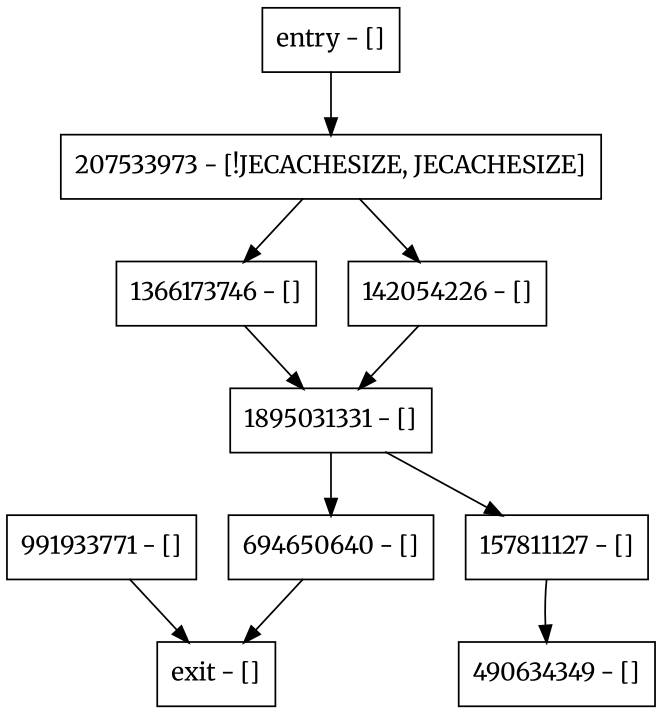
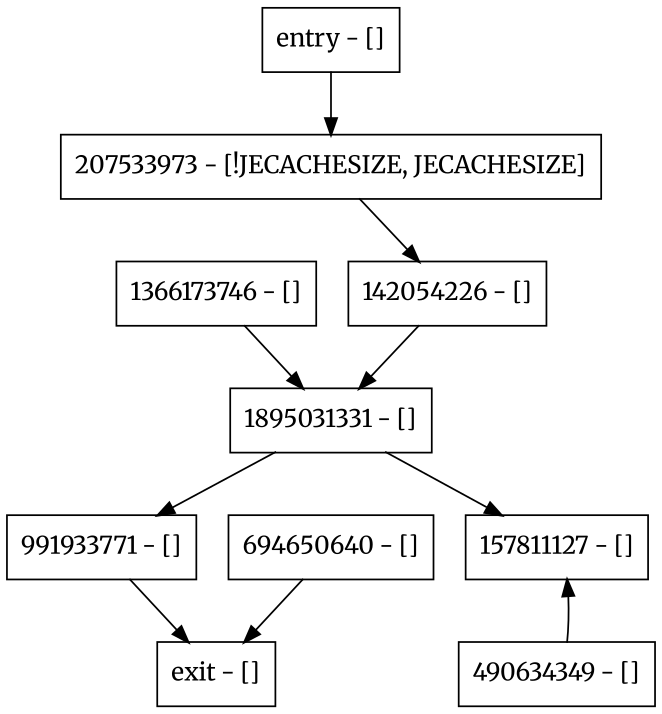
(280, 224) -> none
(331, 475) -> (224, 480)
(545, 602) -> (568, 620)
